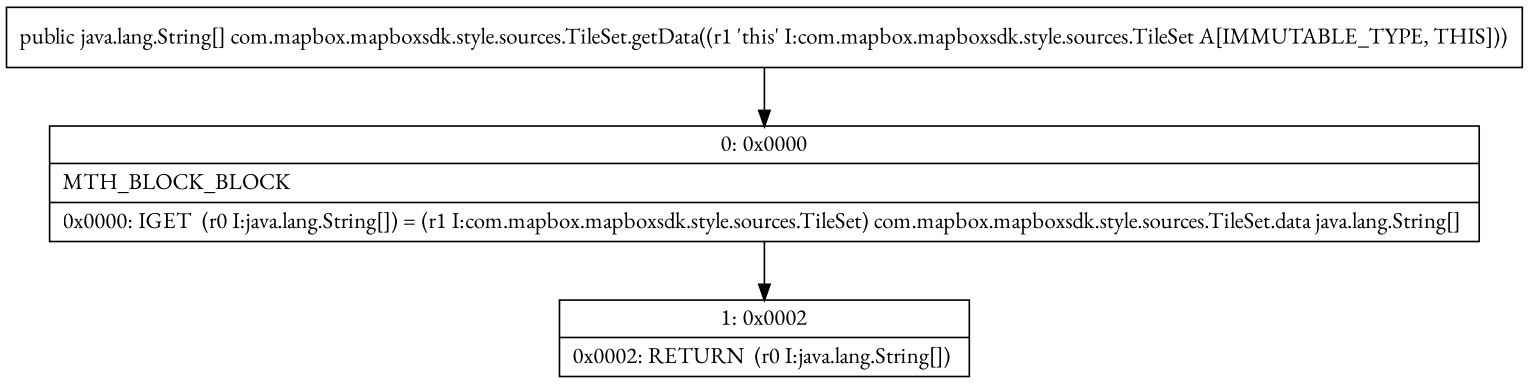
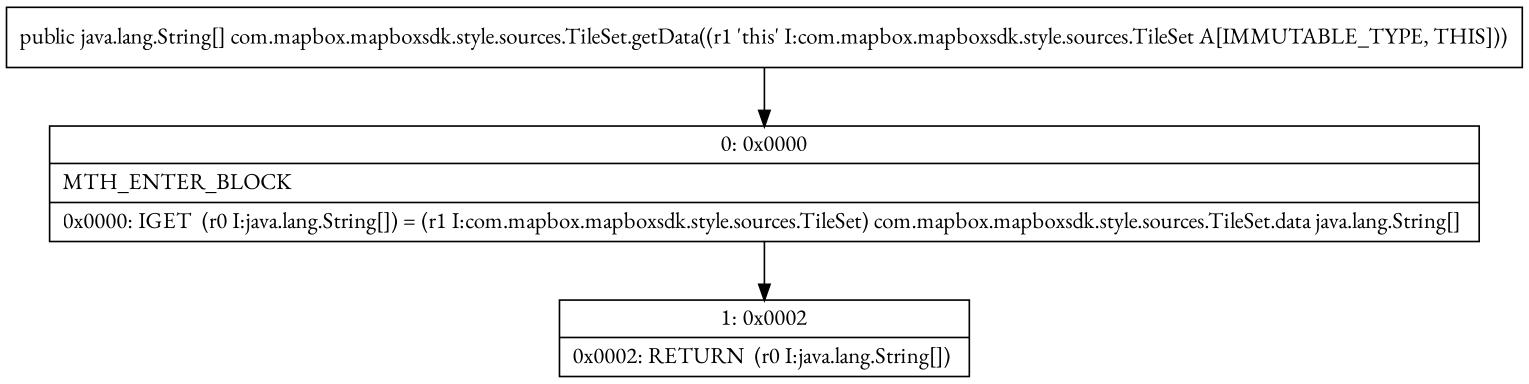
(177, 182) -> (178, 182)
